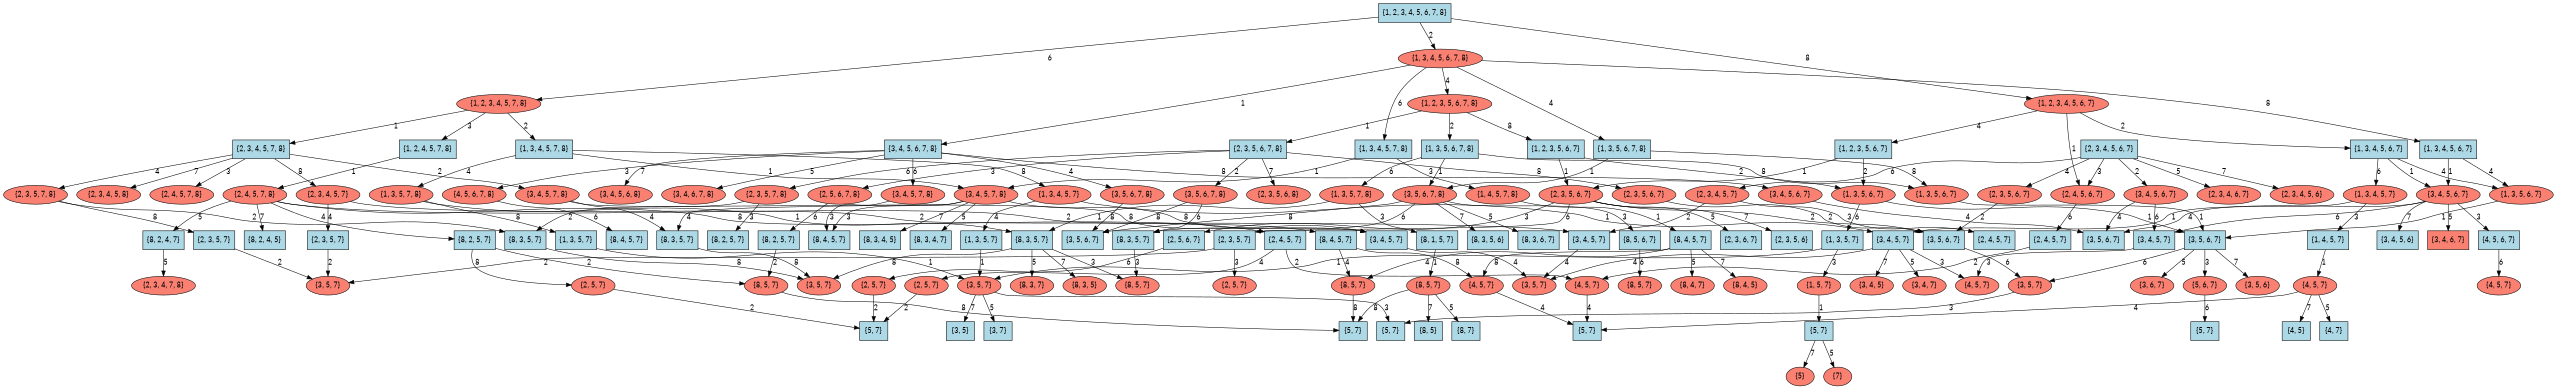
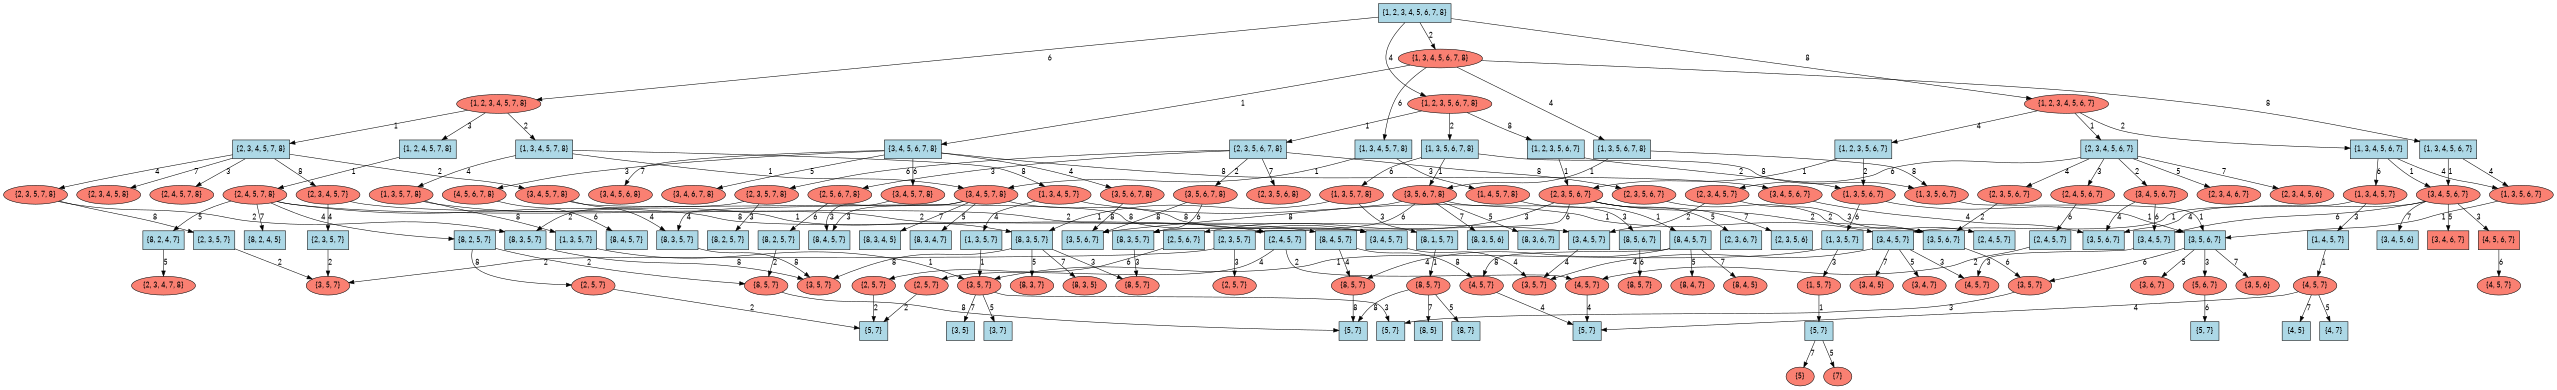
(1444, 79) -> (1387, 64)
(2070, 147) -> (2086, 125)
(2499, 240) -> (2499, 240)
